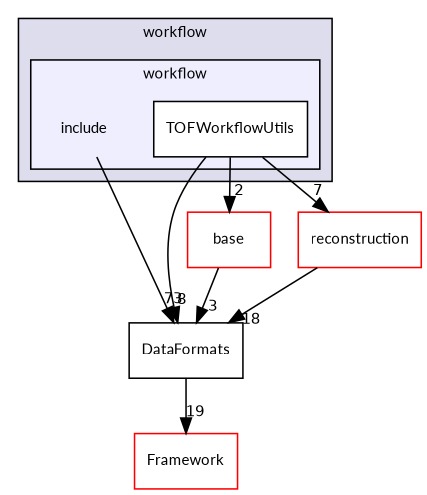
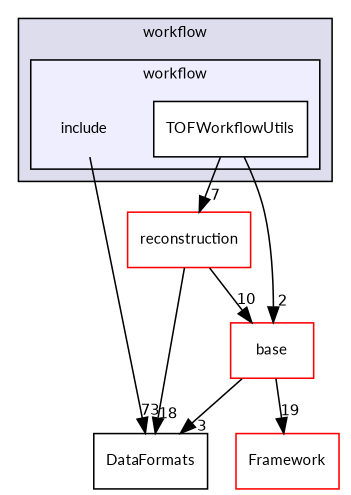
(170, 228) -> none
none -> (226, 289)
(186, 398) -> (279, 398)
